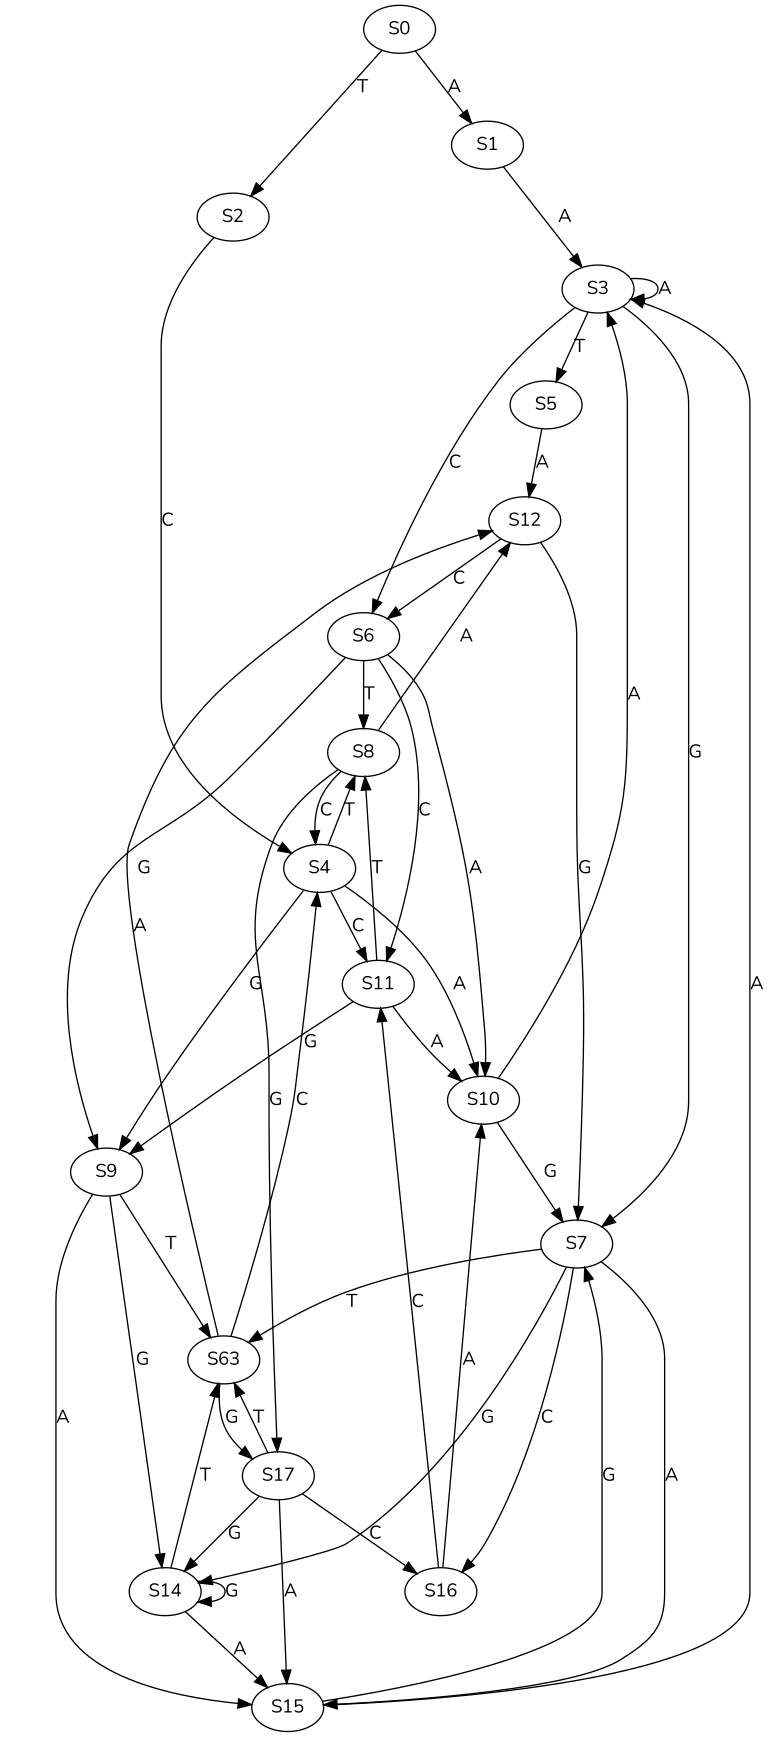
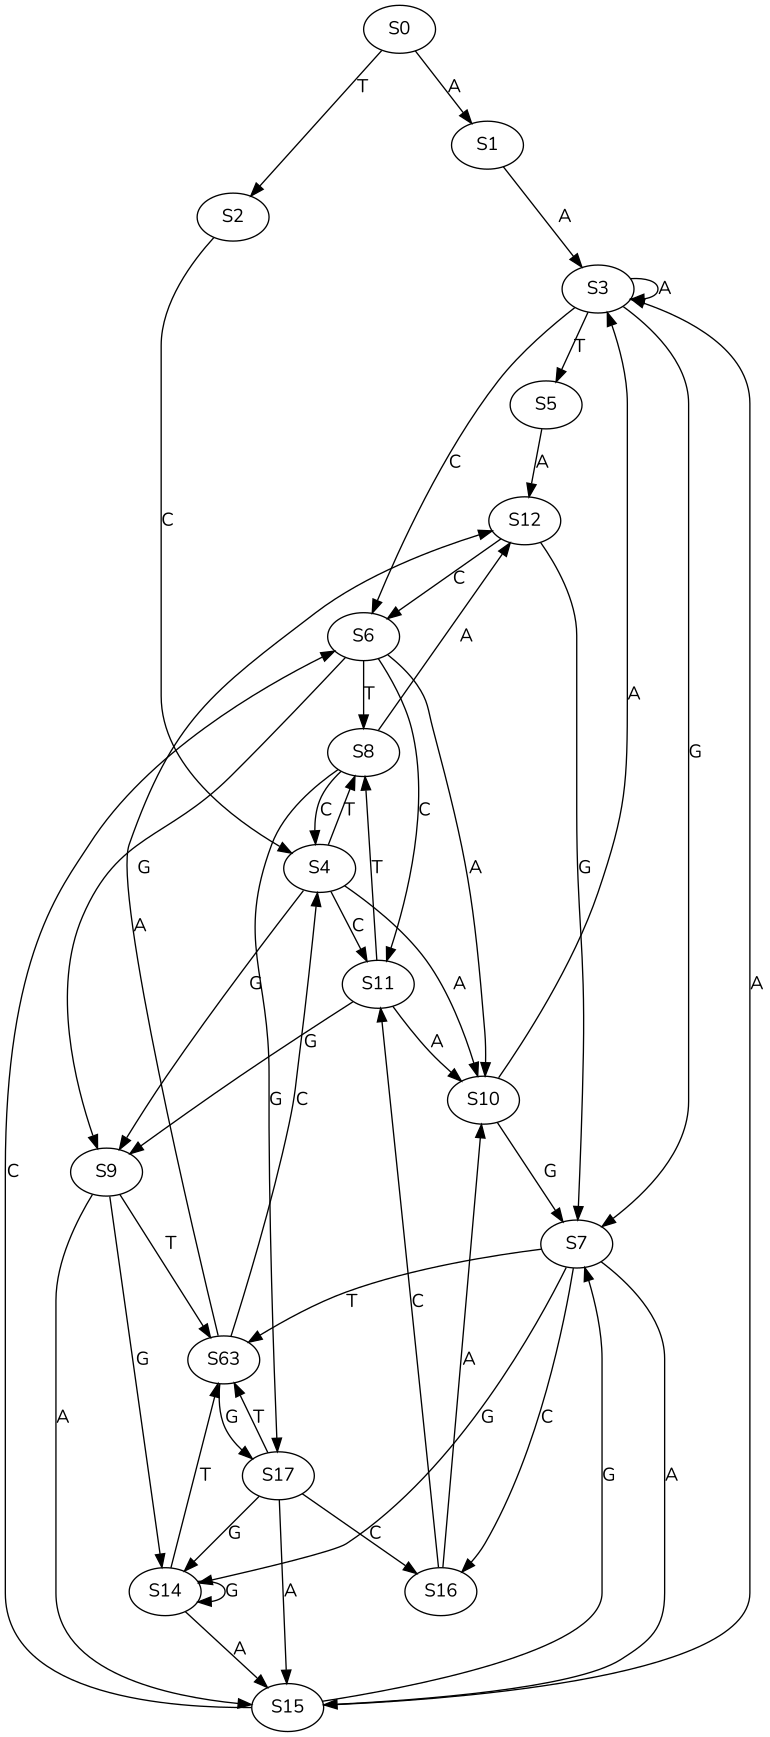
none -> (5, 1209)
